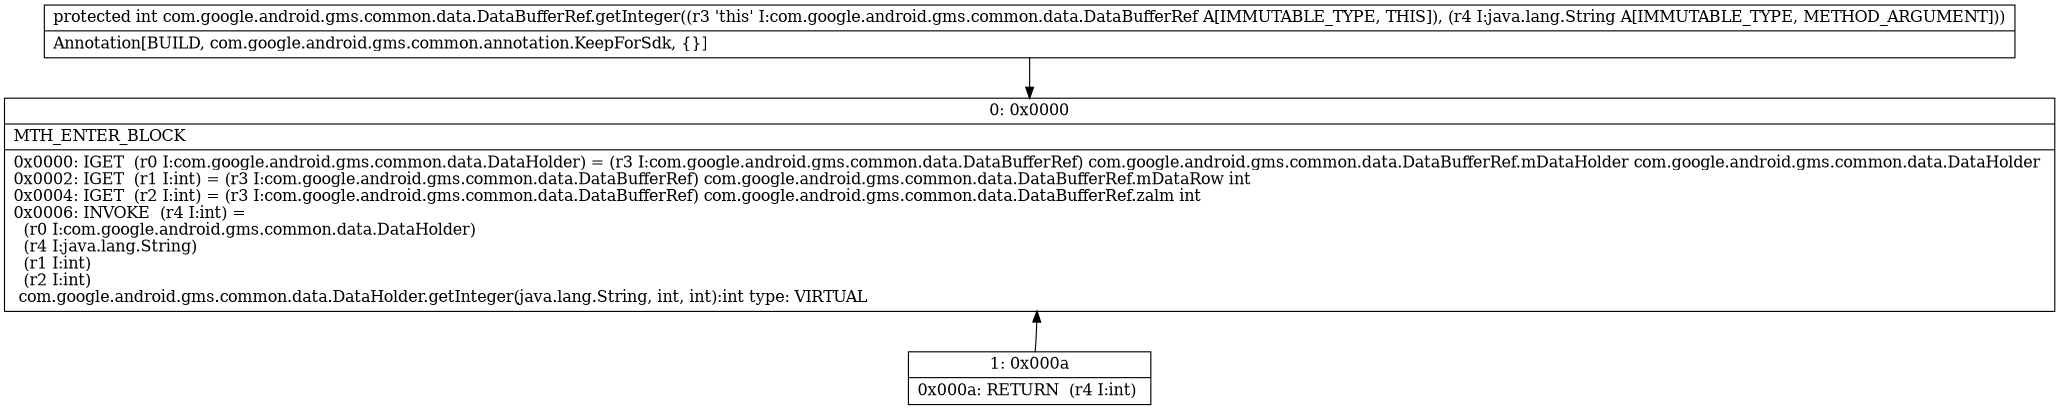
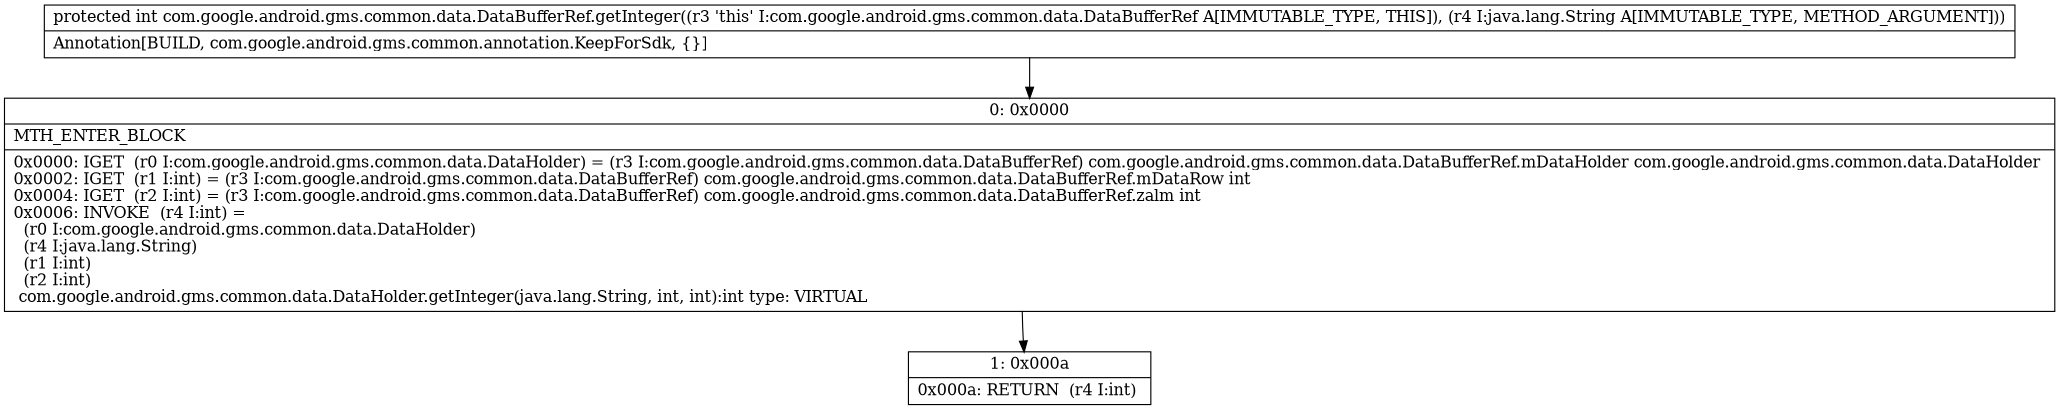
(1036, 337) -> (1023, 326)
